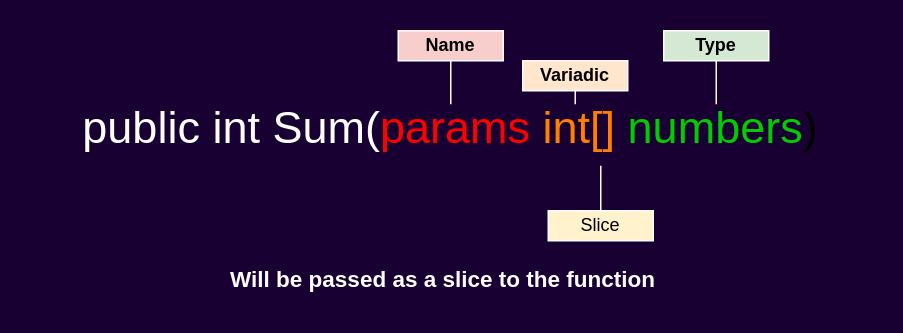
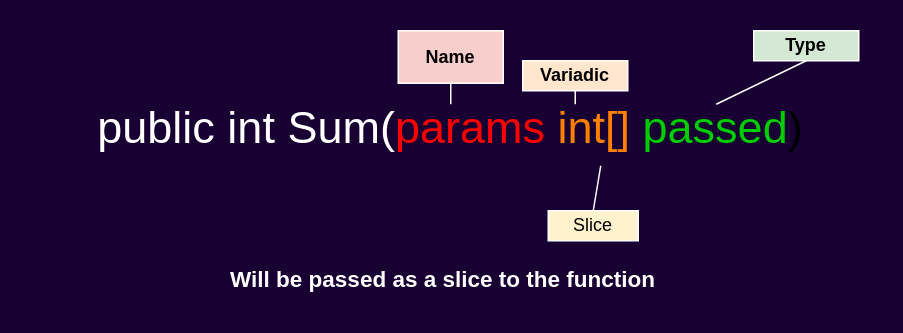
(451, 46) -> (451, 57)
(716, 46) -> (806, 46)
(451, 127) -> (451, 127)
(601, 226) -> (593, 226)
